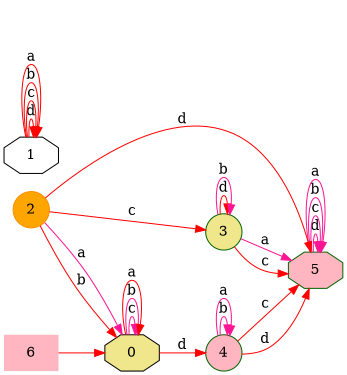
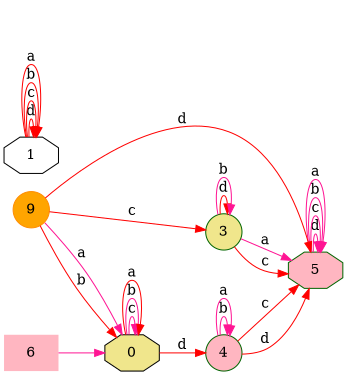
(31, 210) -> (31, 210)
(77, 353) -> (77, 353)
